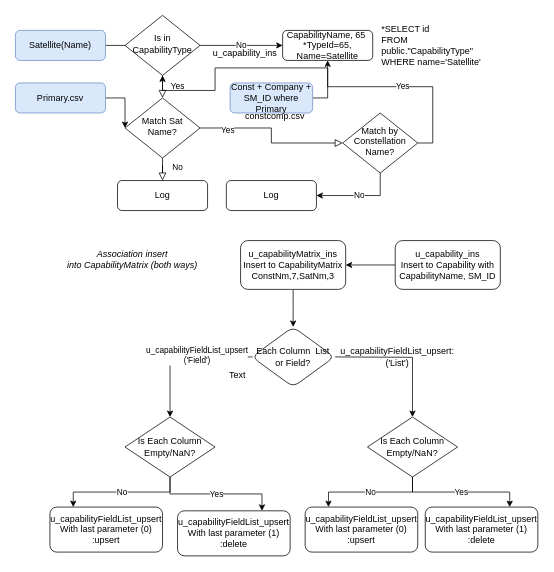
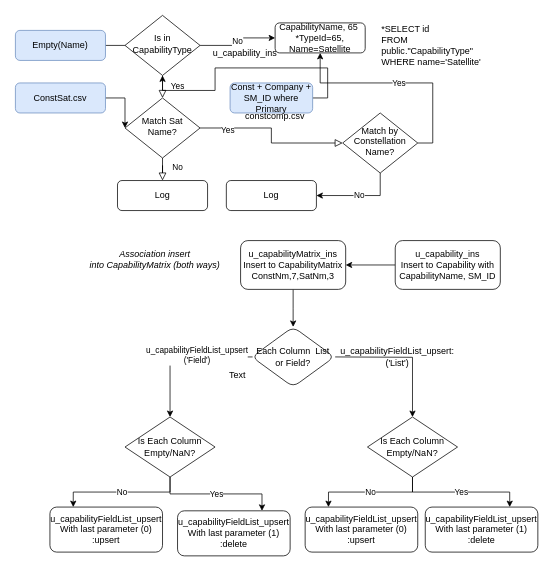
(60, 45) -> (60, 45)
(327, 45) -> (320, 38)
(60, 98) -> (60, 98)
(132, 259) -> (155, 259)
